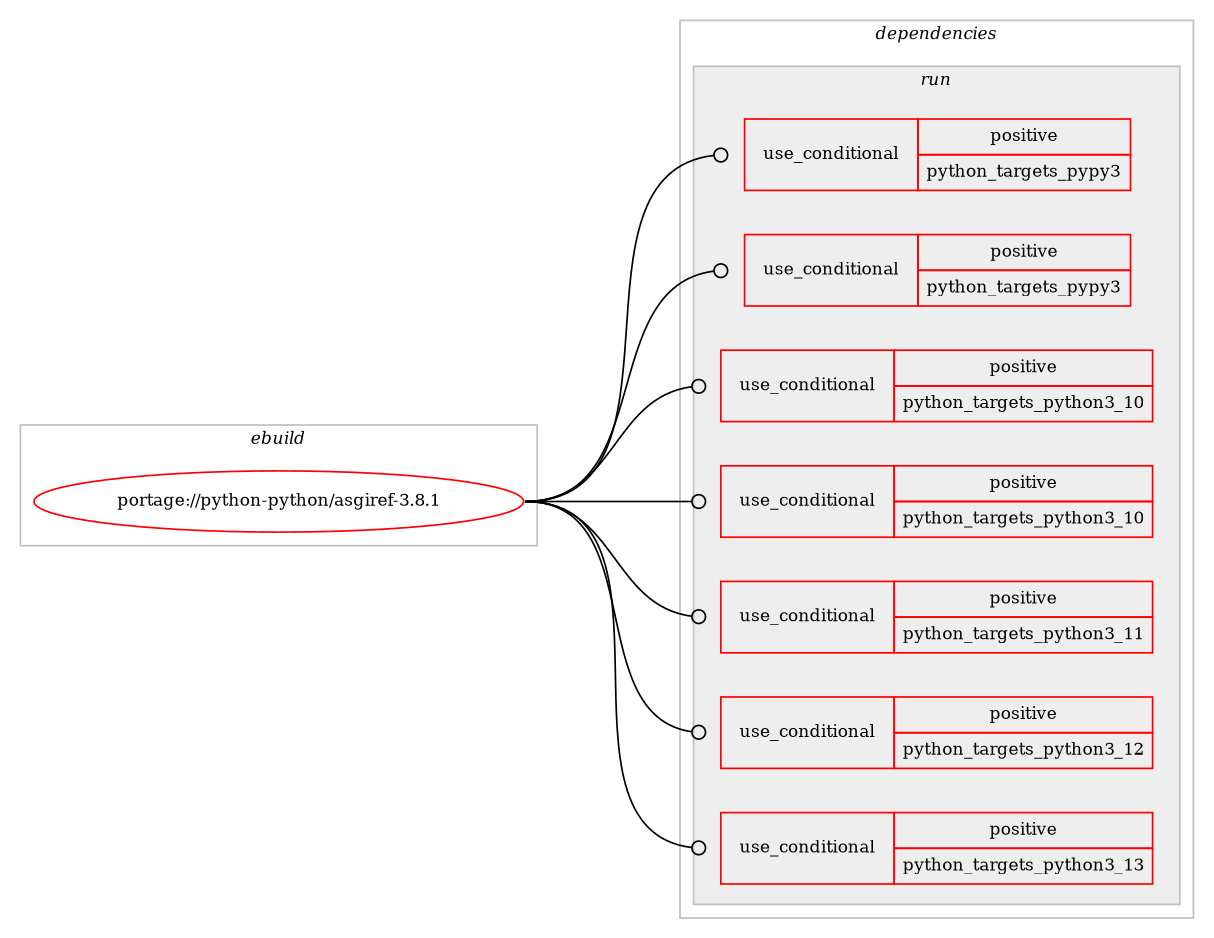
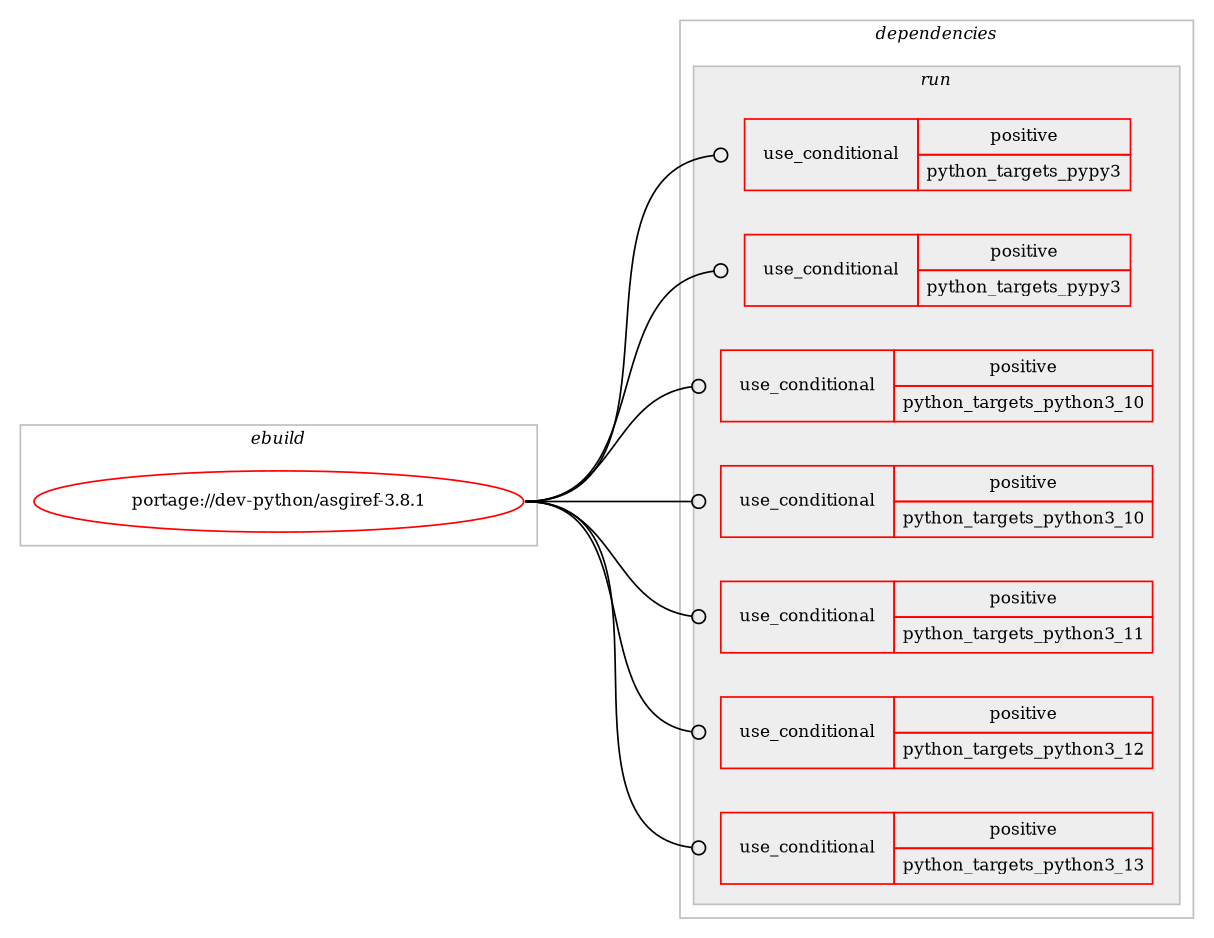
(279, 502) -> (279, 502)
